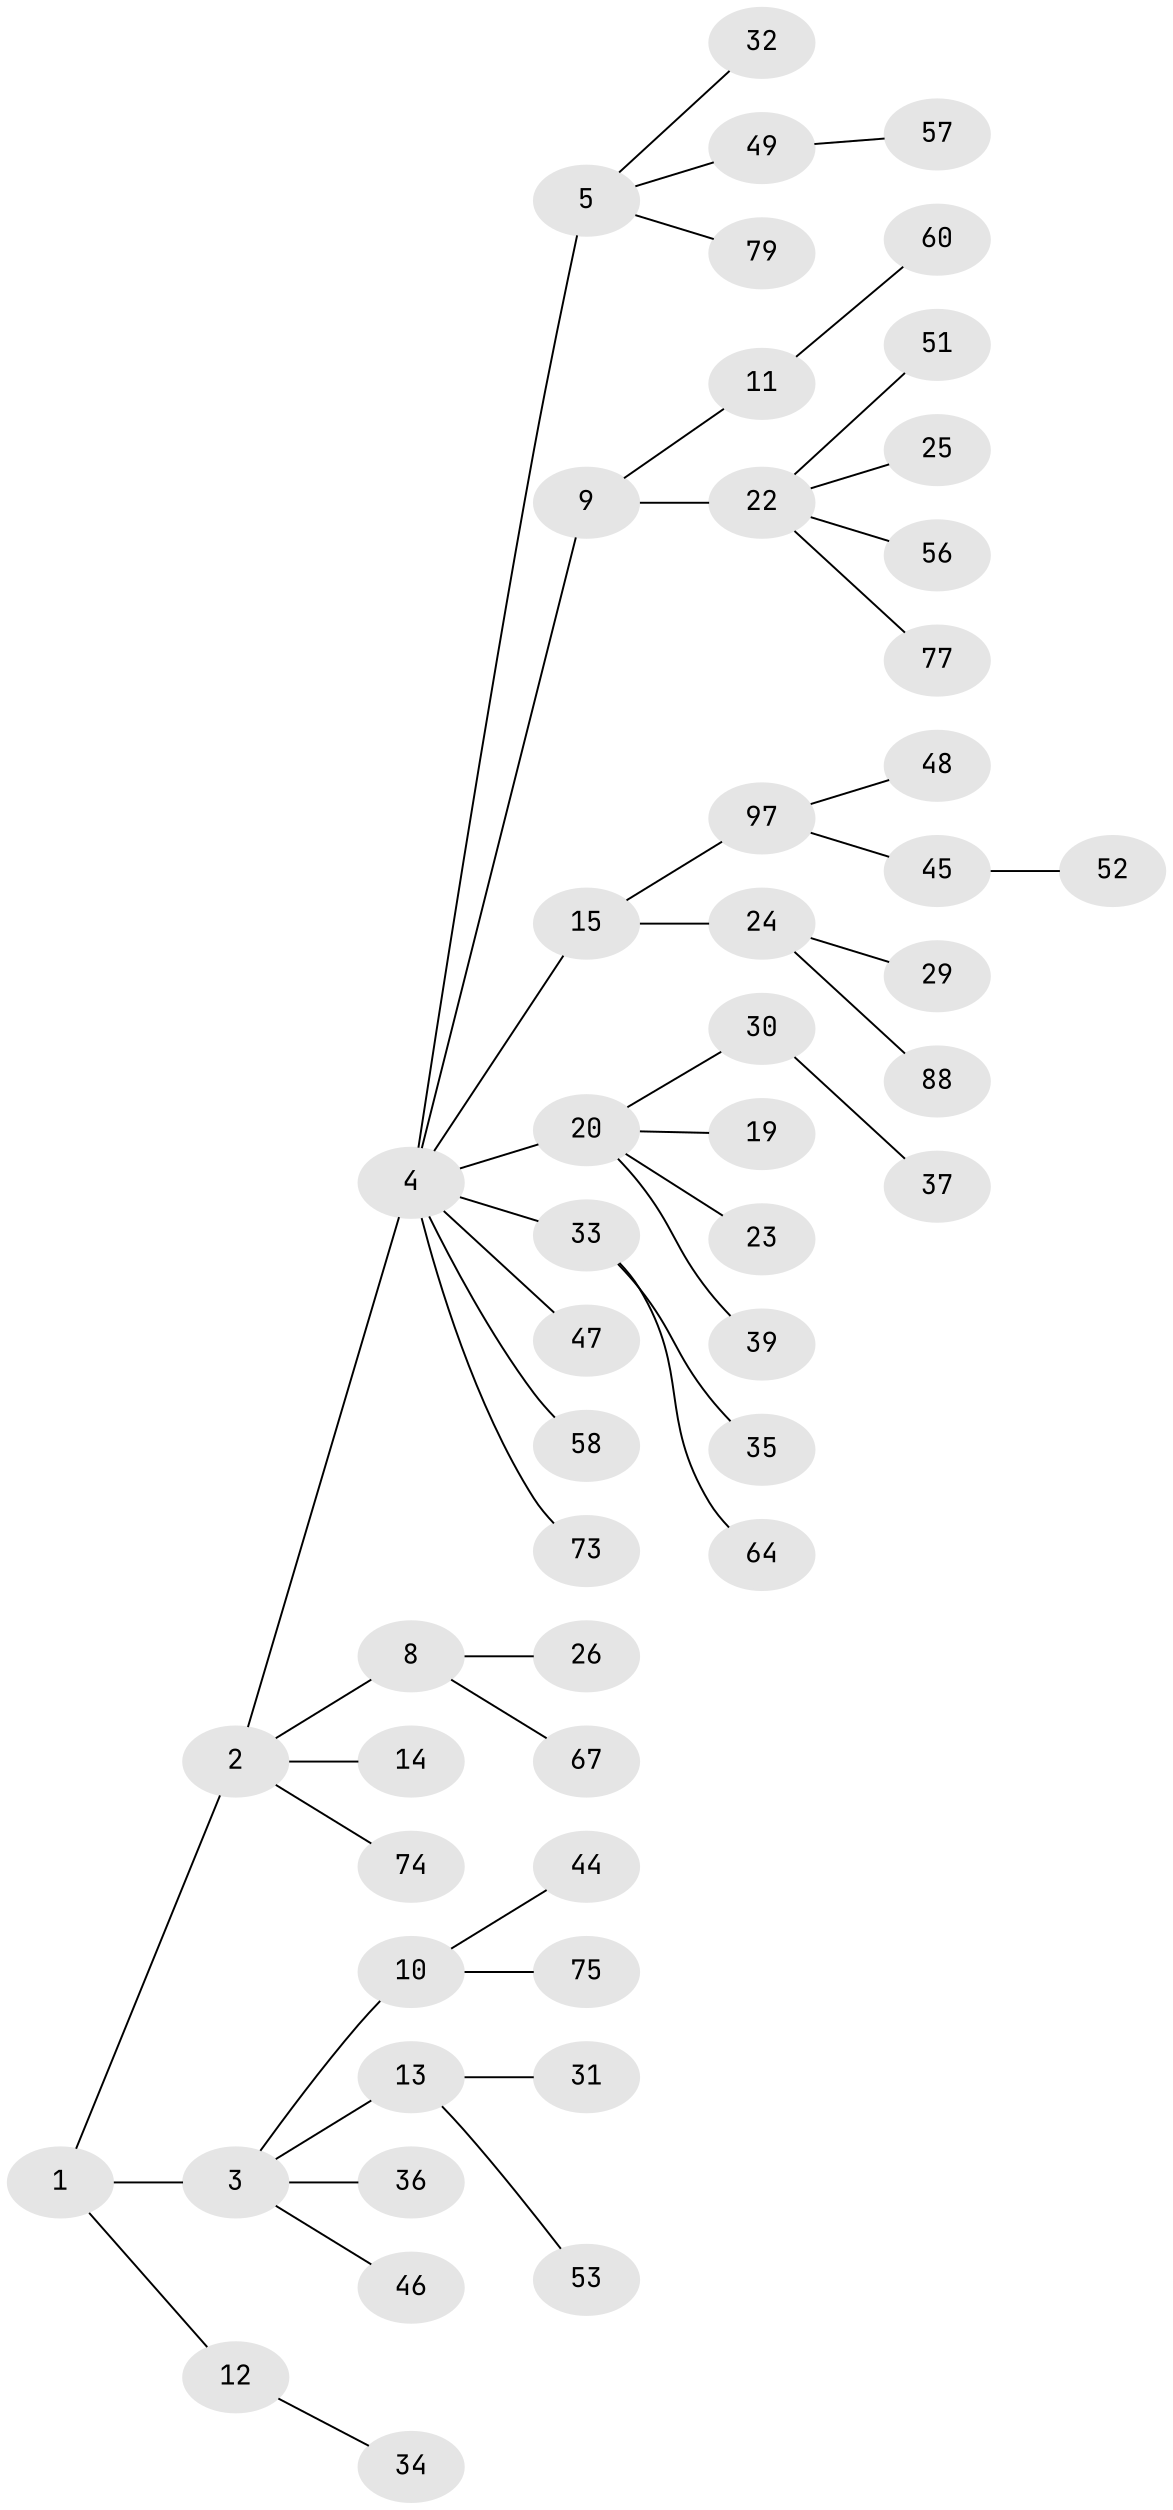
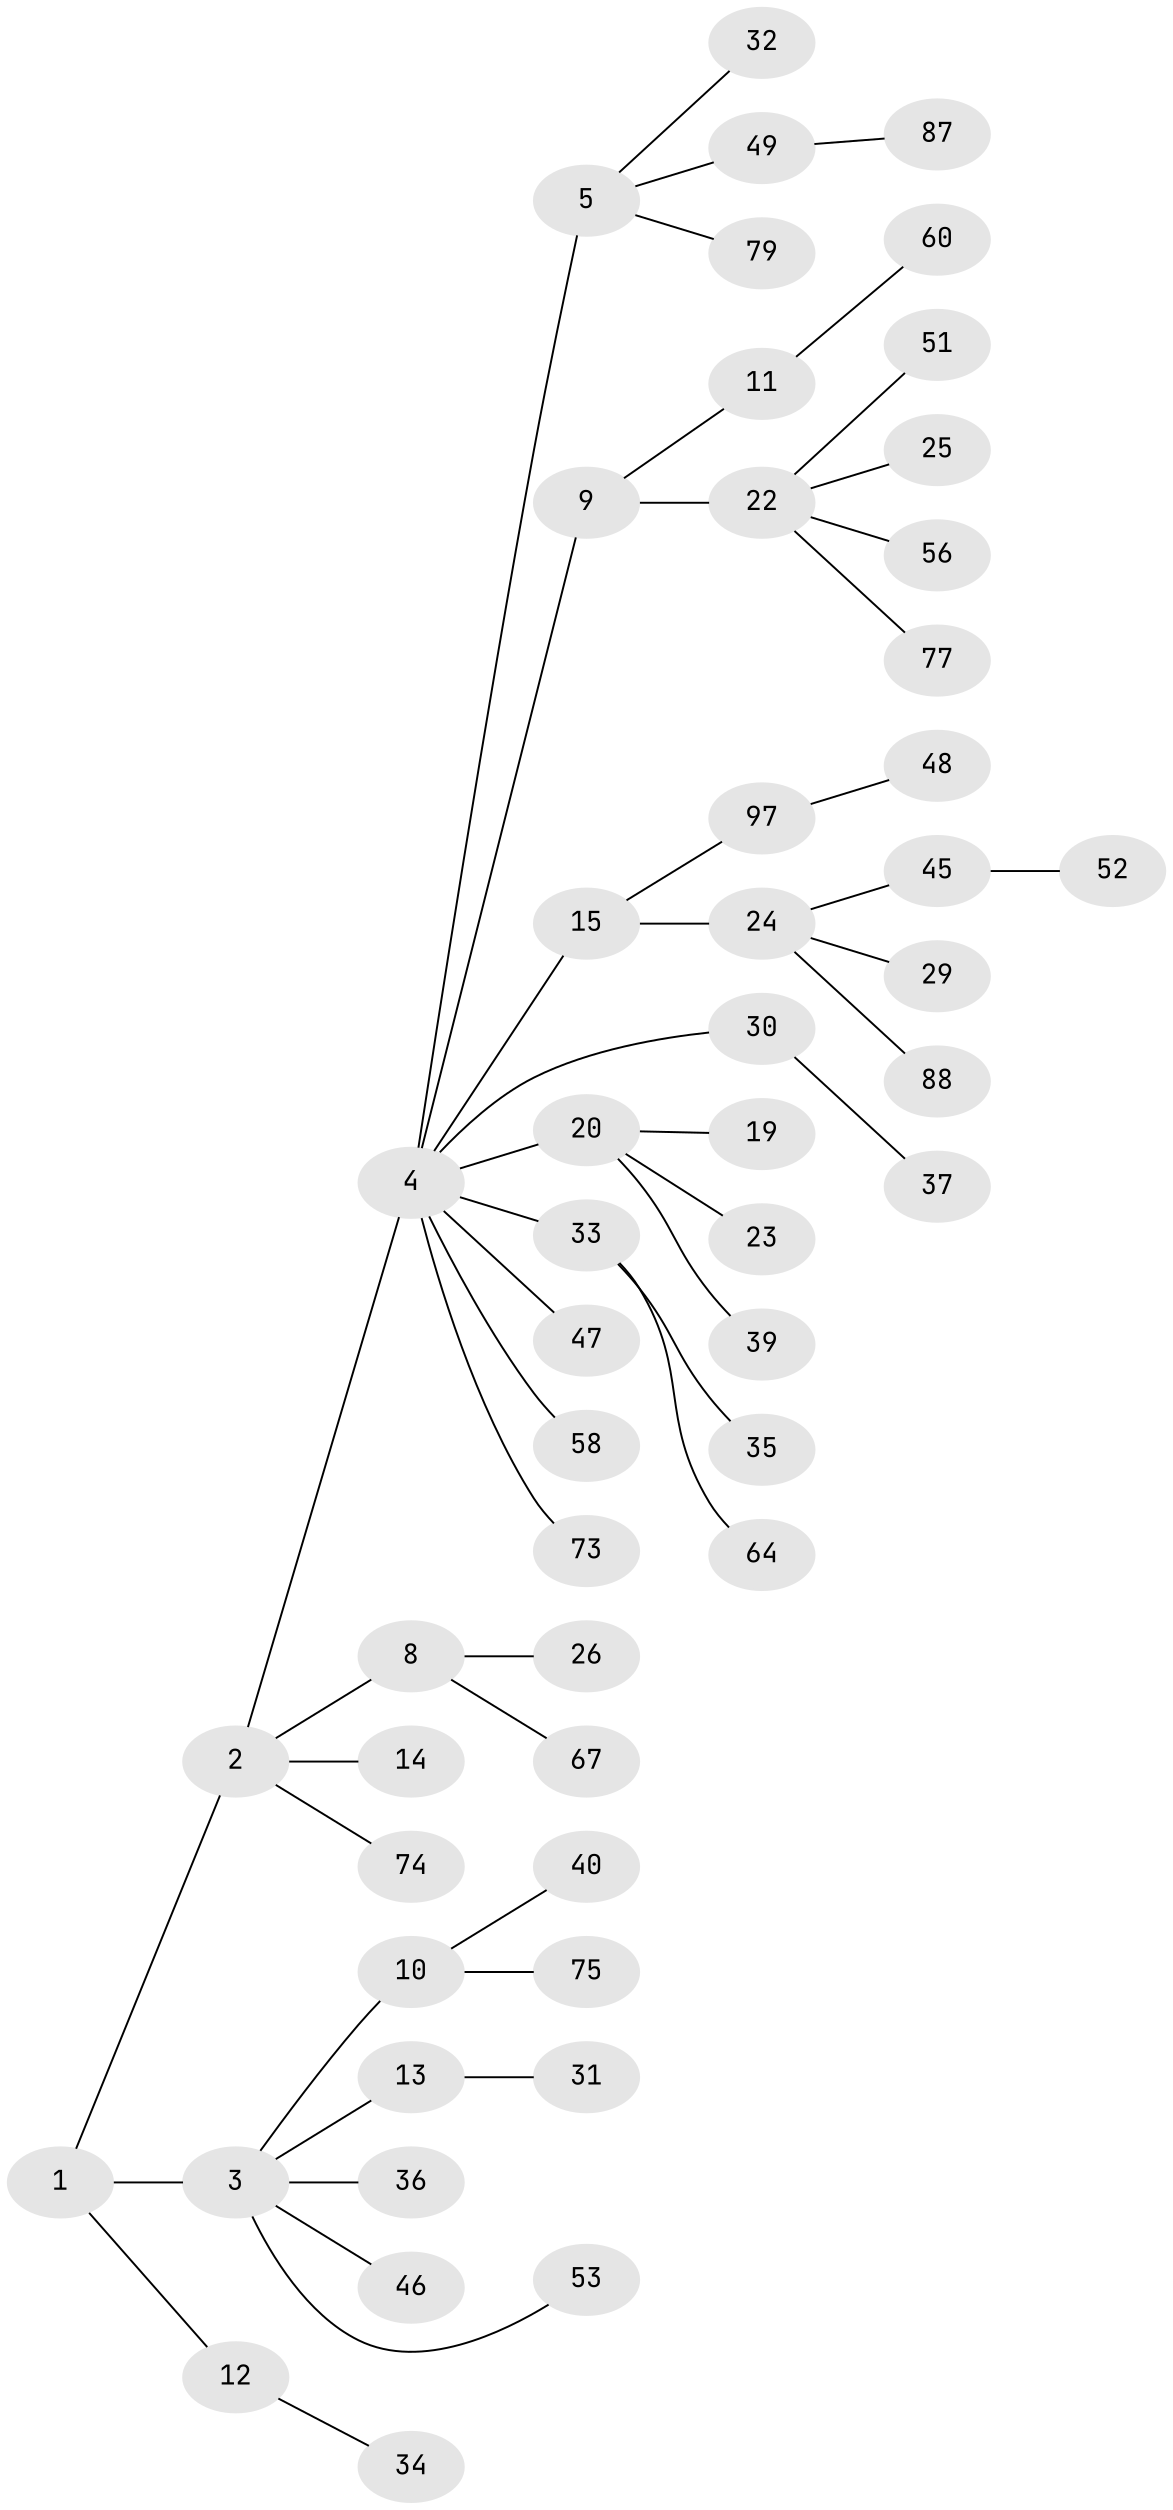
(937, 134) -> (937, 134)
(850, 845) -> (850, 897)
(674, 1079) -> (562, 1065)
(587, 1867) -> (587, 1867)
(503, 2176) -> (375, 2346)
